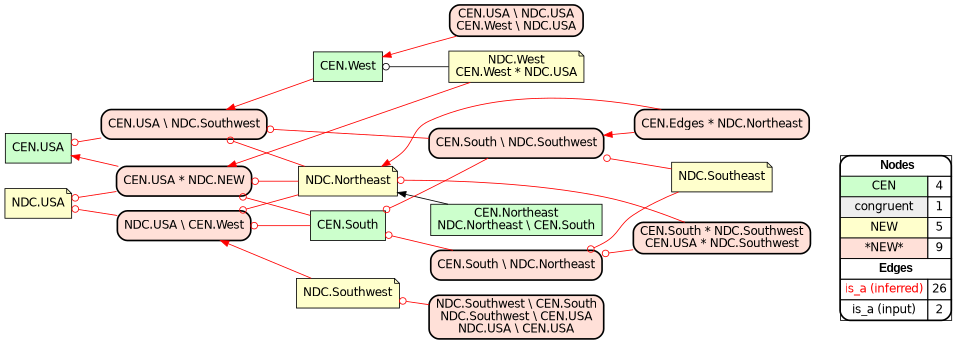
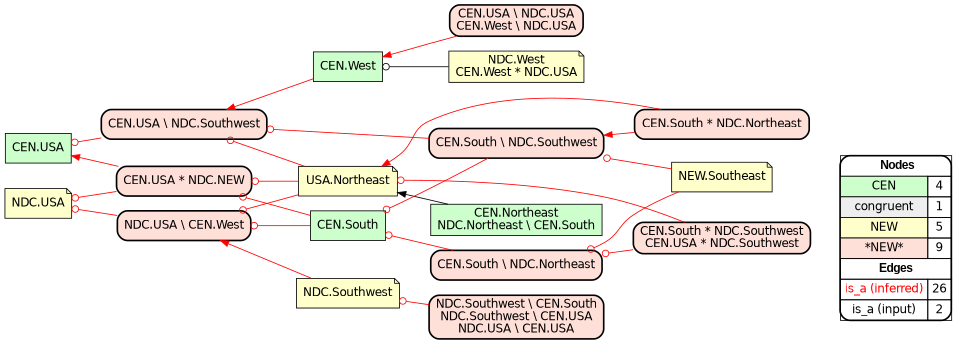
(353, 123) -> none
(722, 124) -> (722, 124)
(722, 177) -> (722, 177)
(348, 181) -> (348, 181)
